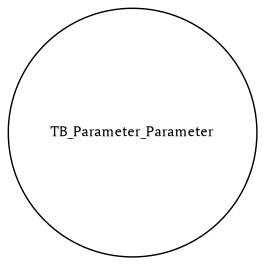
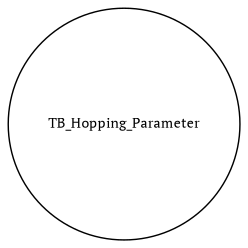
(133, 133) -> (124, 124)
